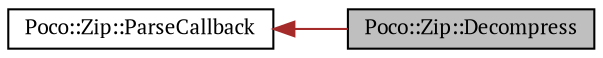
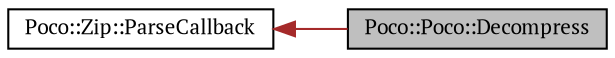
(471, 29) -> (477, 29)
